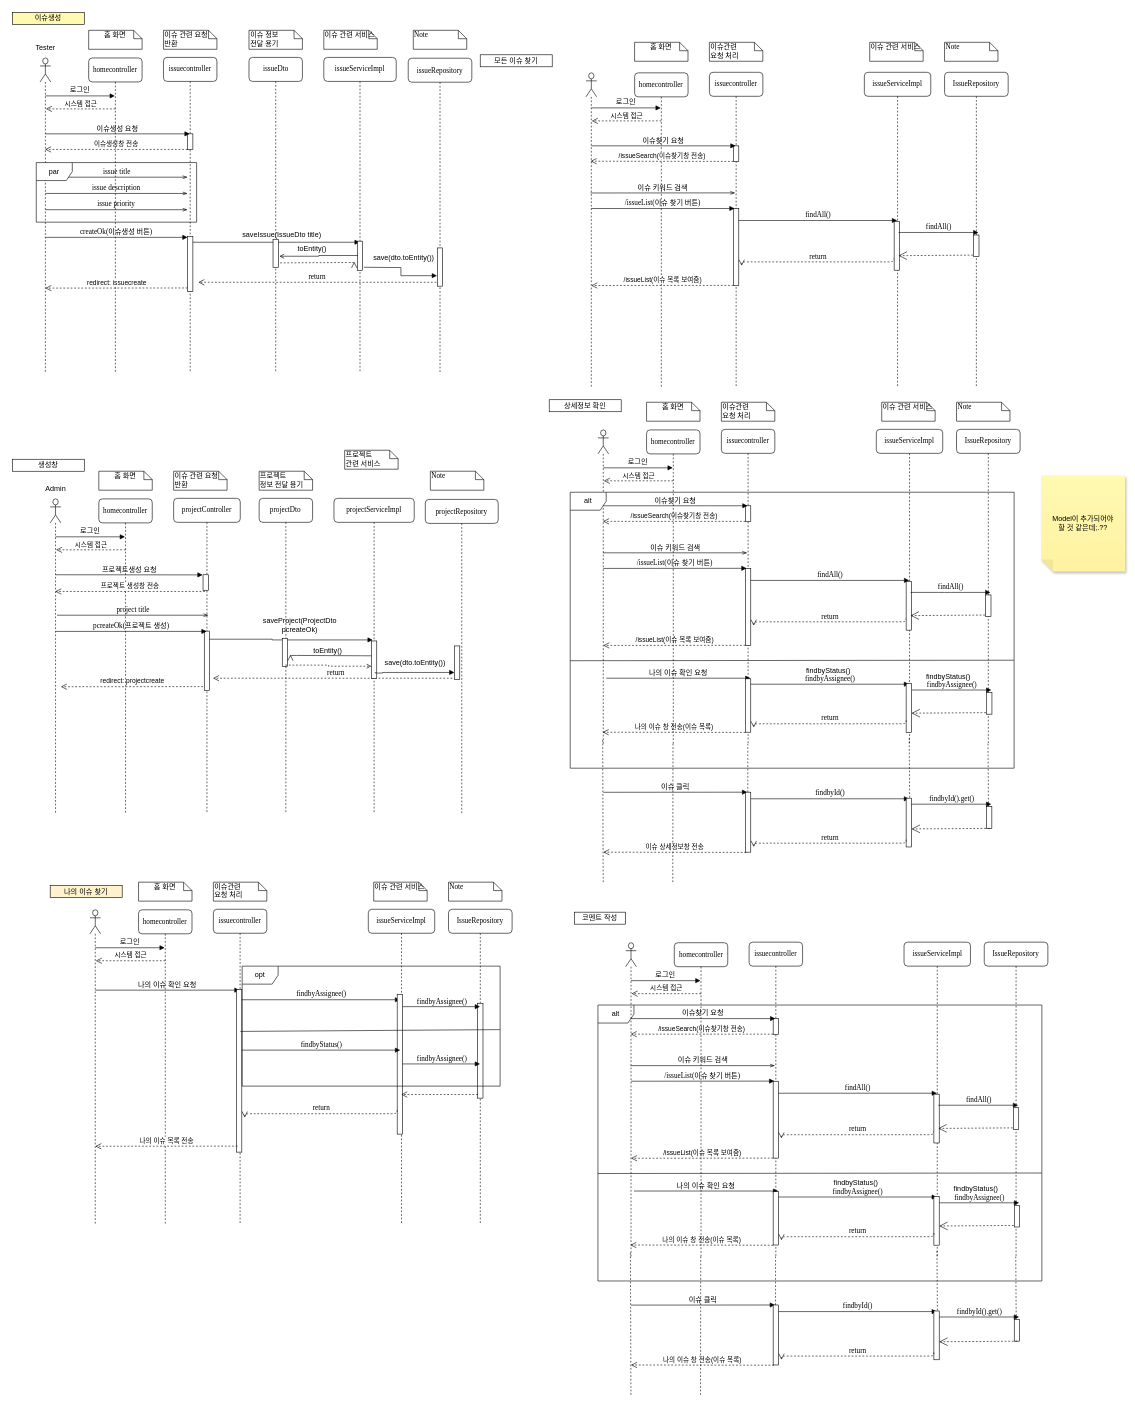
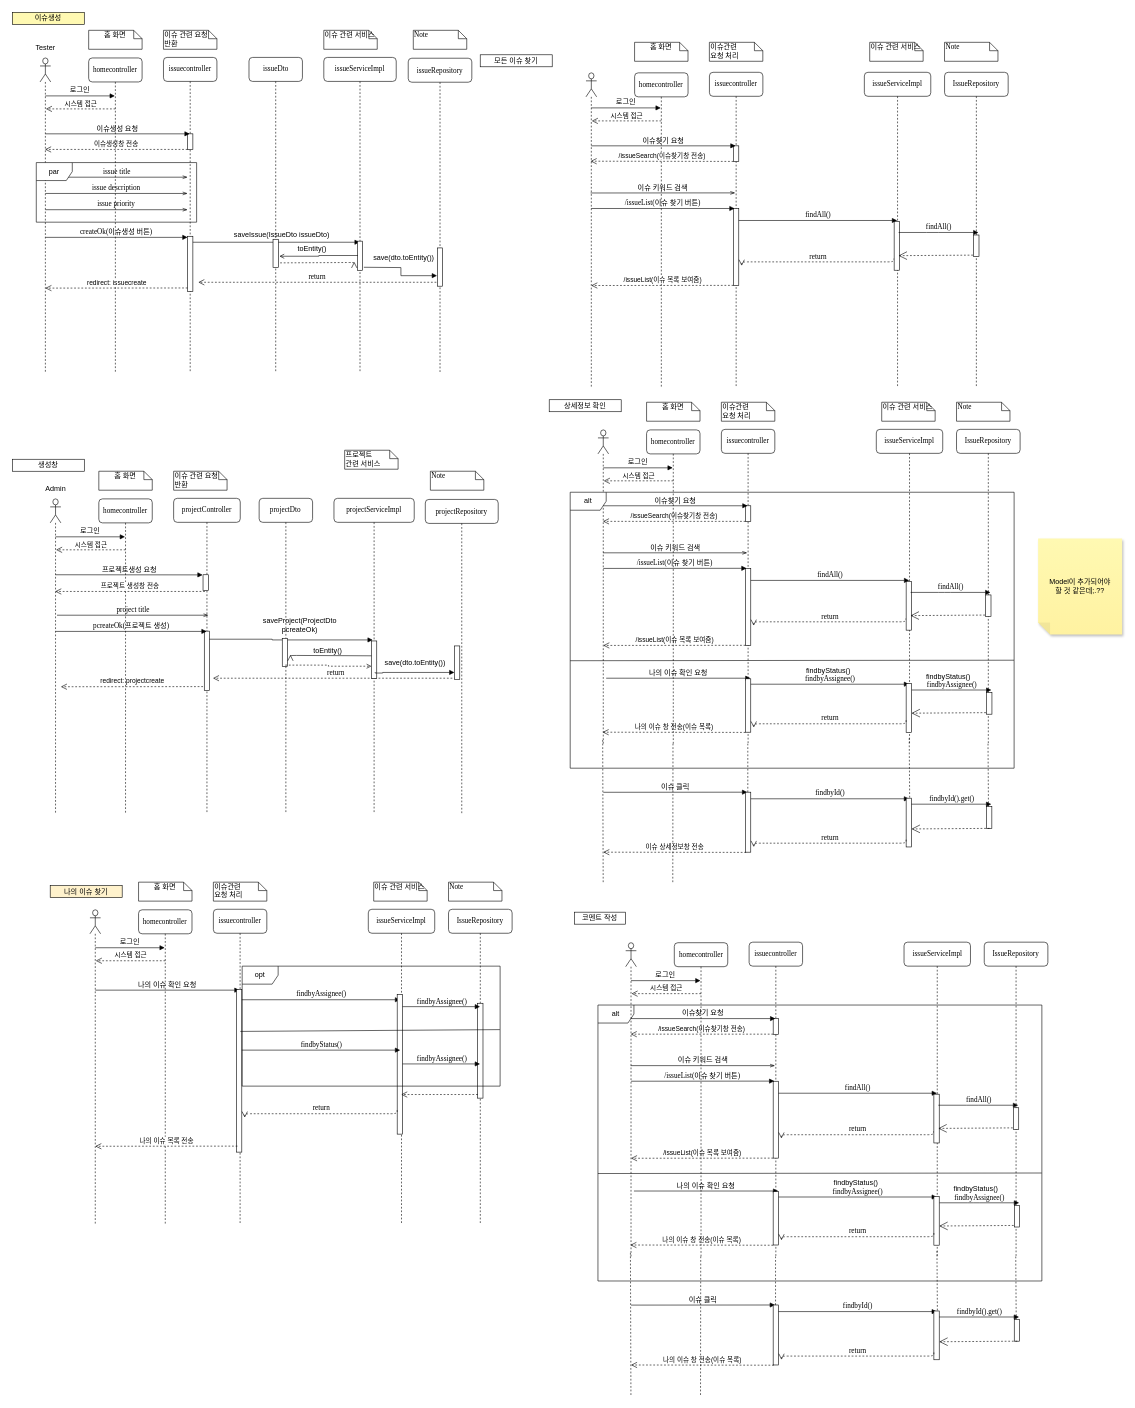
(276, 40) -> none
(282, 235) -> (282, 235)
(286, 481) -> none
(1083, 524) -> (1080, 587)
